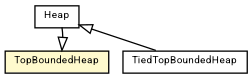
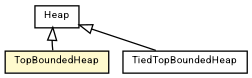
(63, 32) -> (52, 45)
